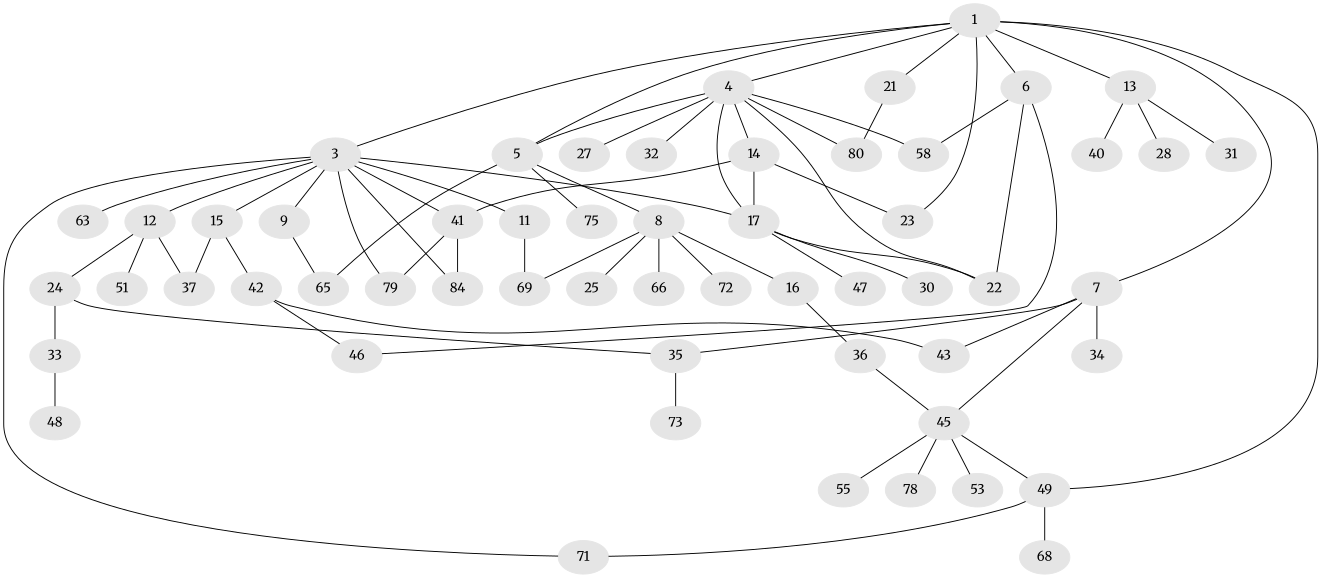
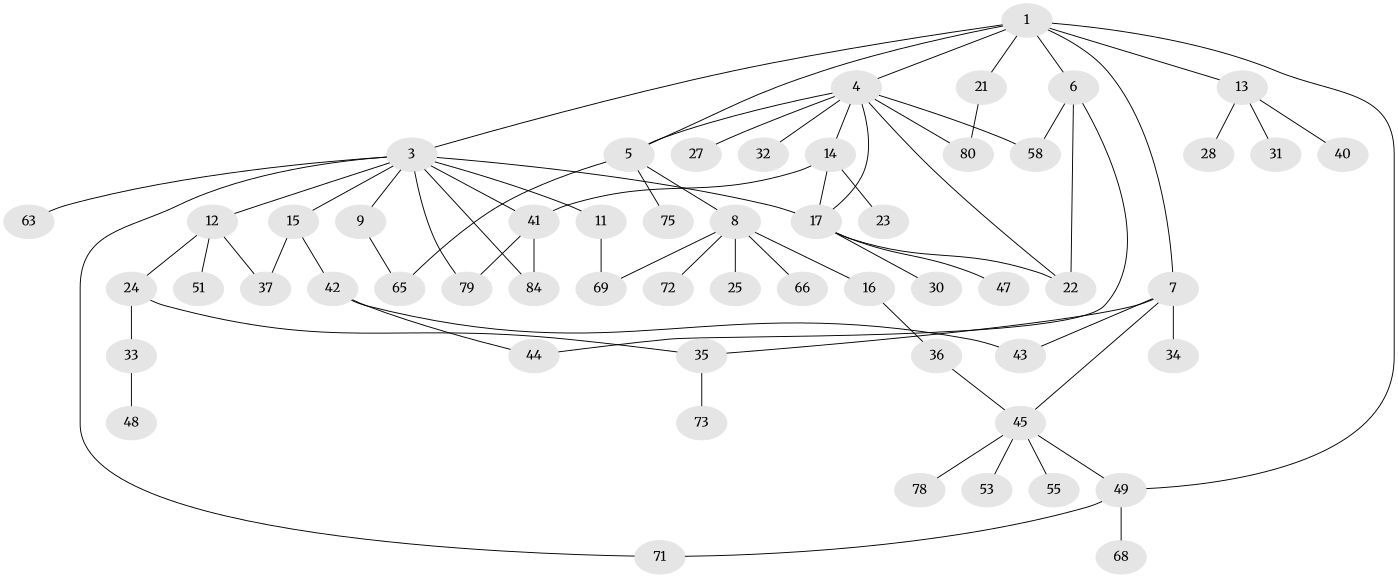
(970, 135) -> none
(357, 356) -> (534, 356)
